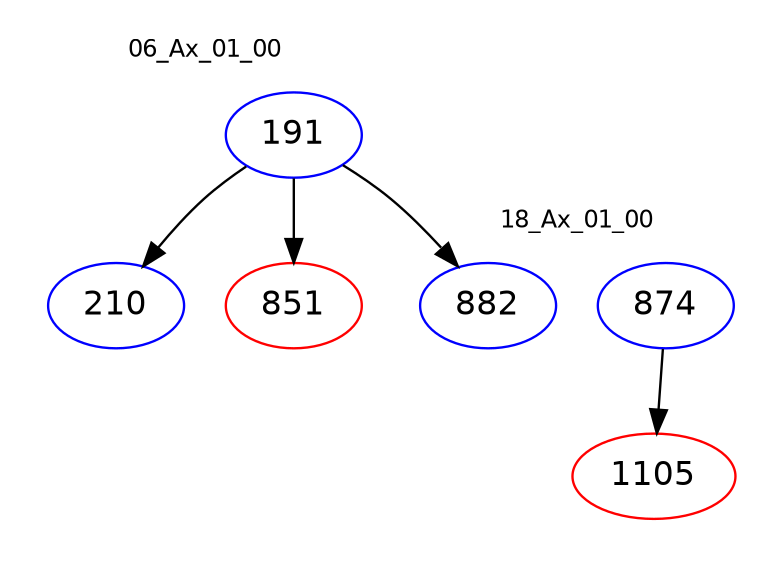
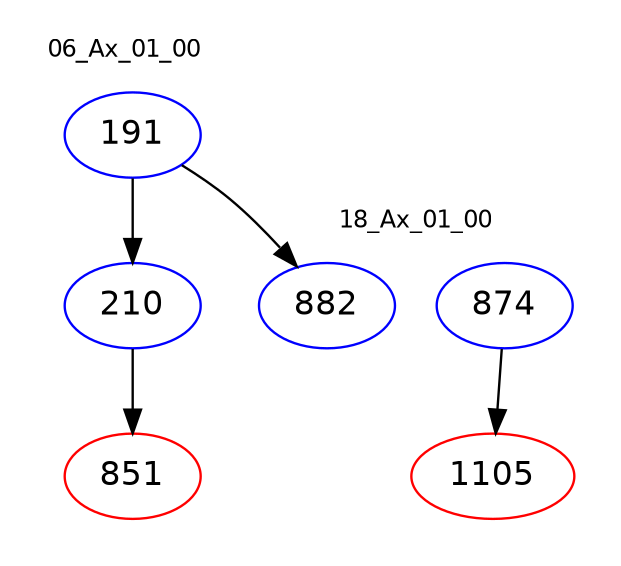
(294, 209) -> (133, 379)
